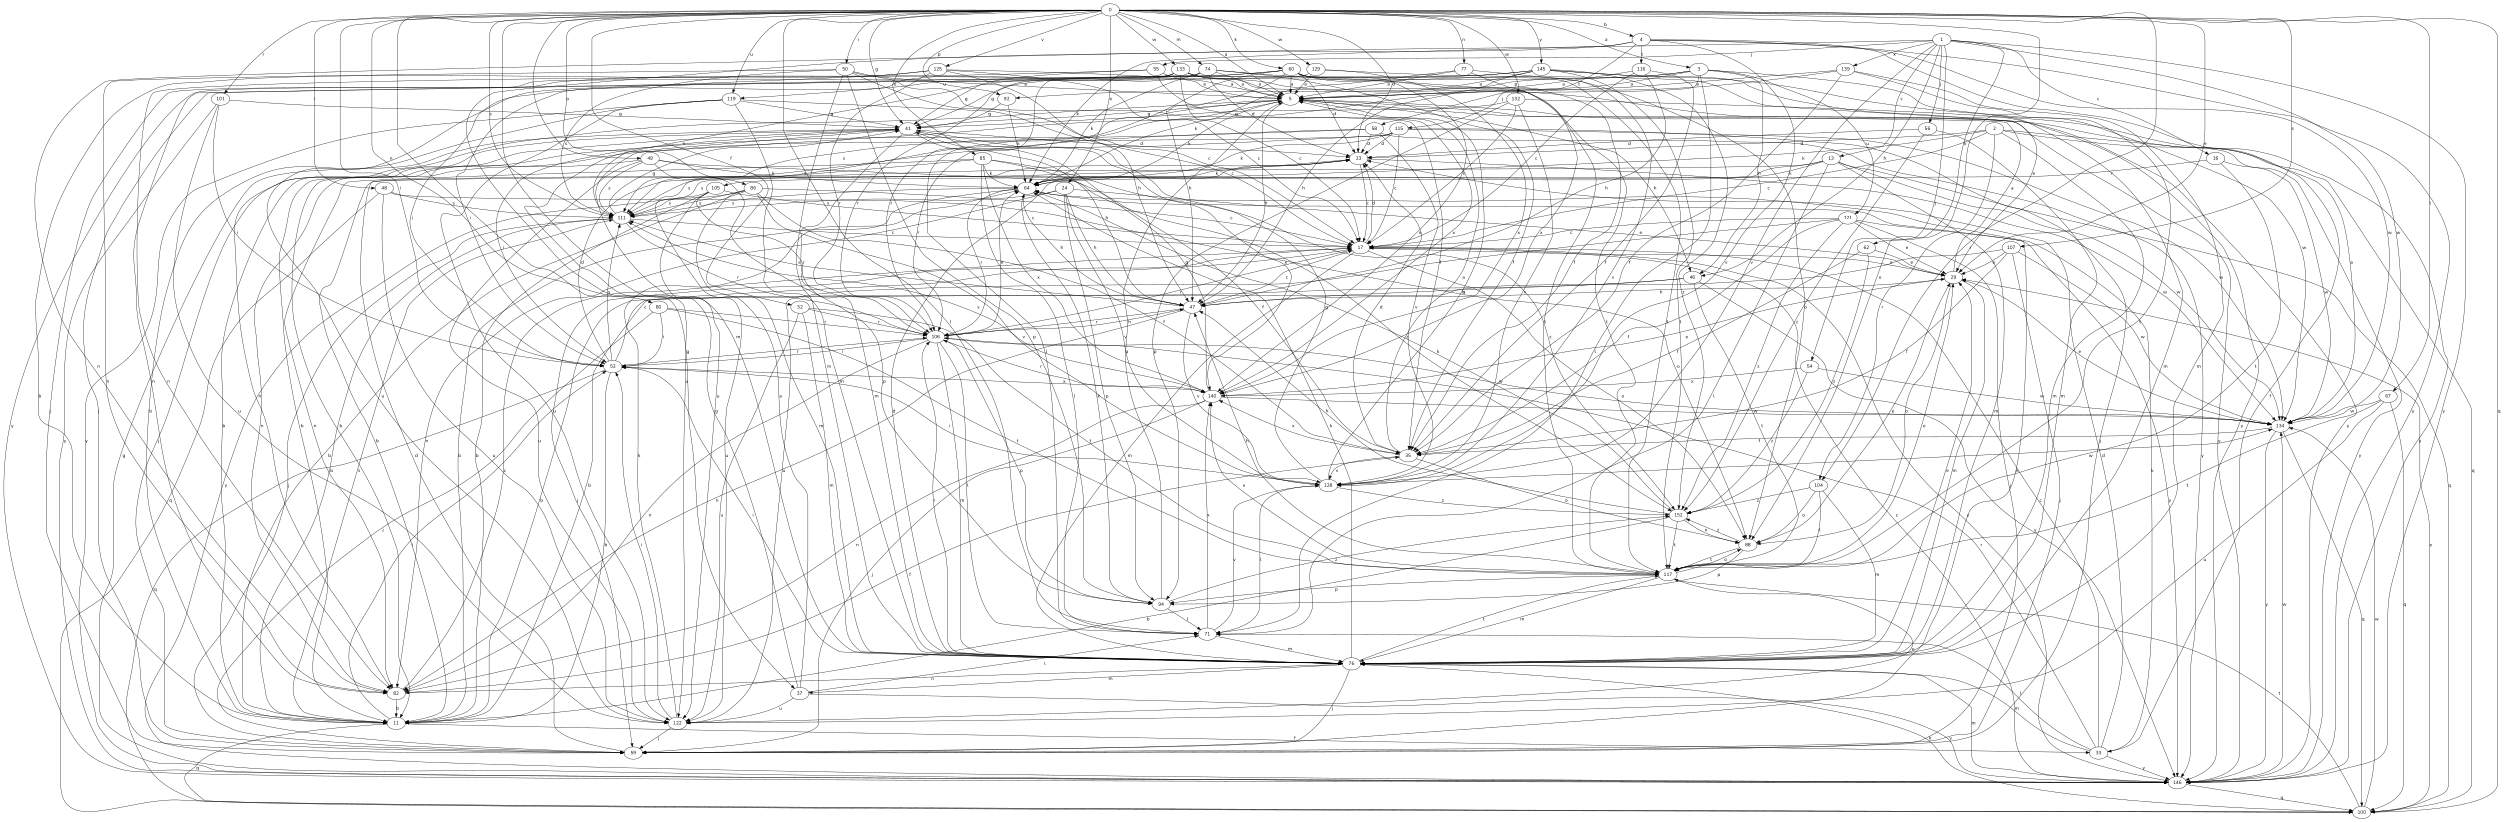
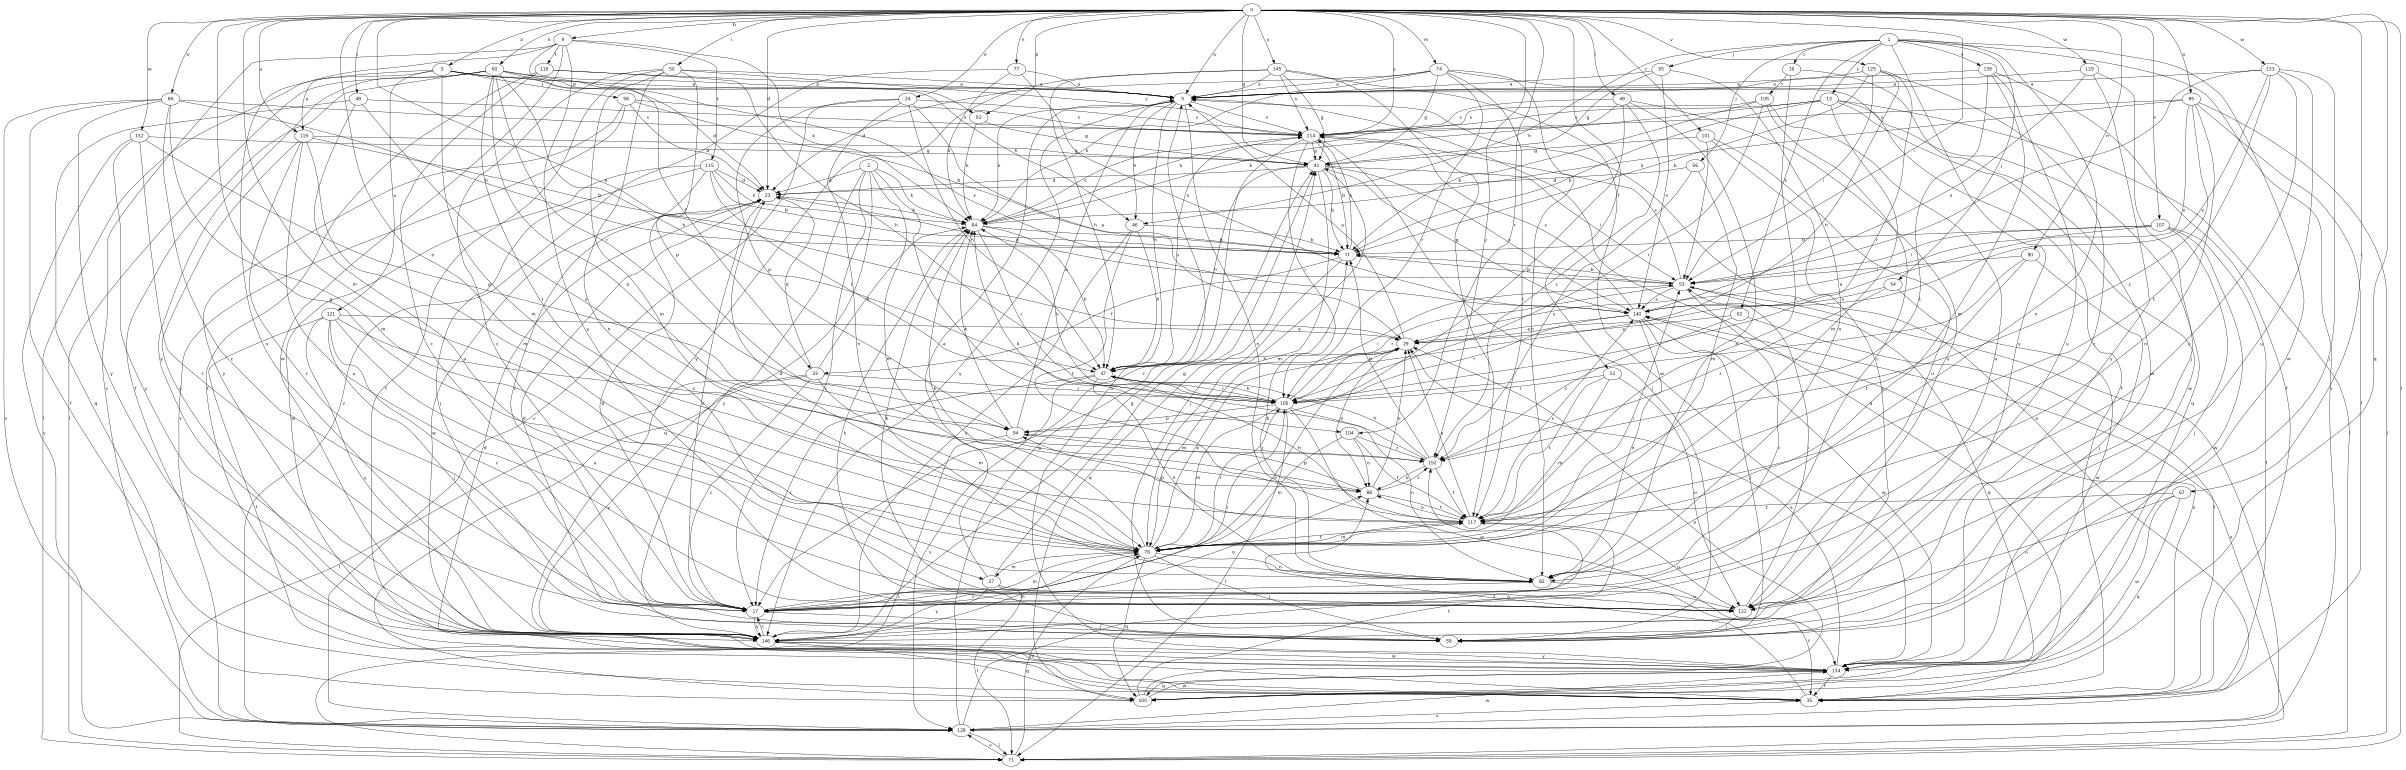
(1641, 40) -> (563, 40)
(1110, 114) -> (1399, 137)
(622, 218) -> (1311, 136)
(1715, 238) -> (1510, 116)
none -> (1922, 245)
(1930, 738) -> (1127, 626)
